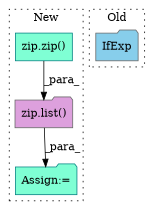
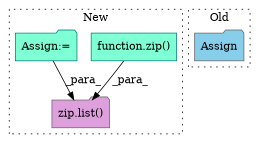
(44, 47) -> (134, 47)
(117, 47) -> (219, 47)
(45, 143) -> (62, 77)
